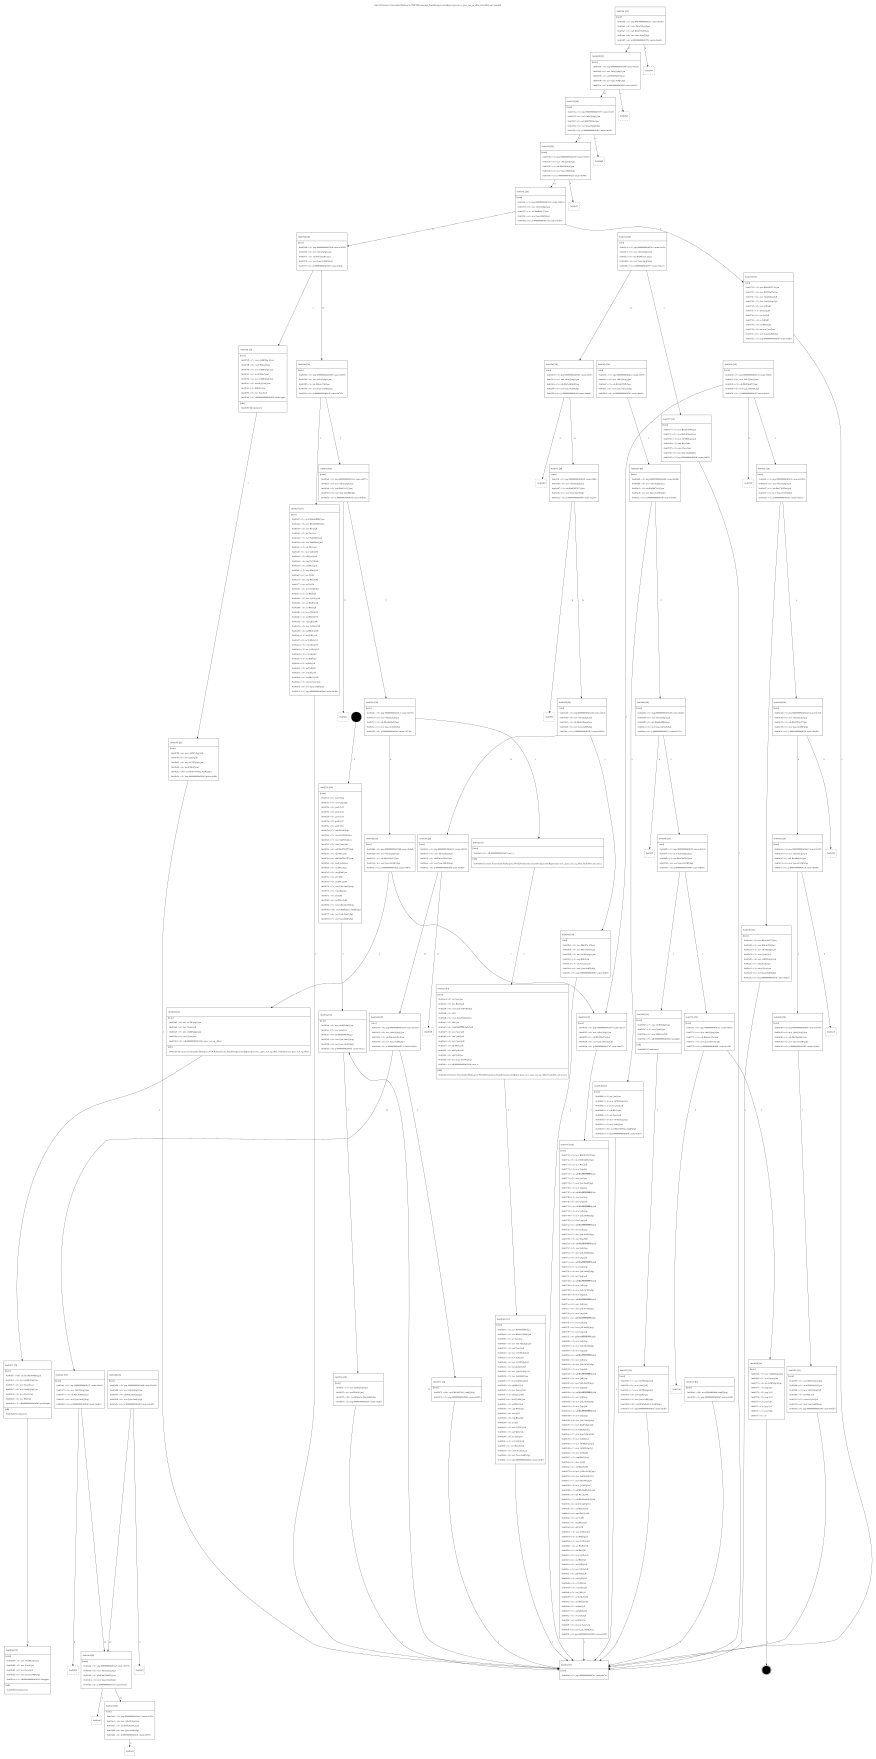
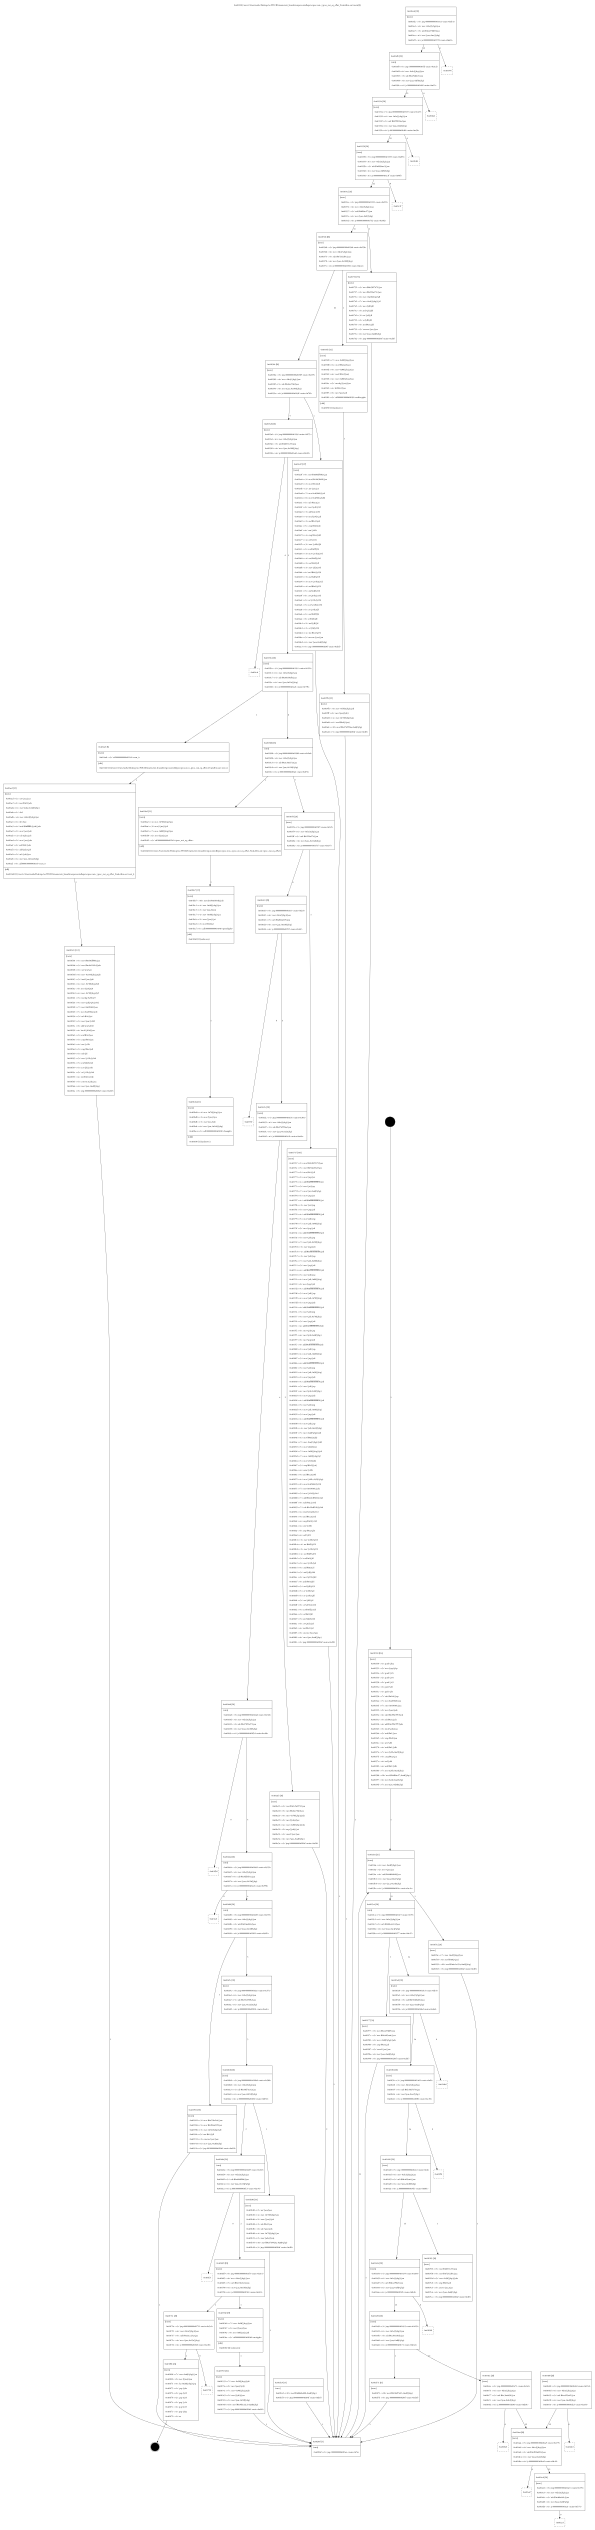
(625, 673) -> (296, 872)
(550, 1320) -> none
none -> (390, 1896)
none -> (247, 1956)
